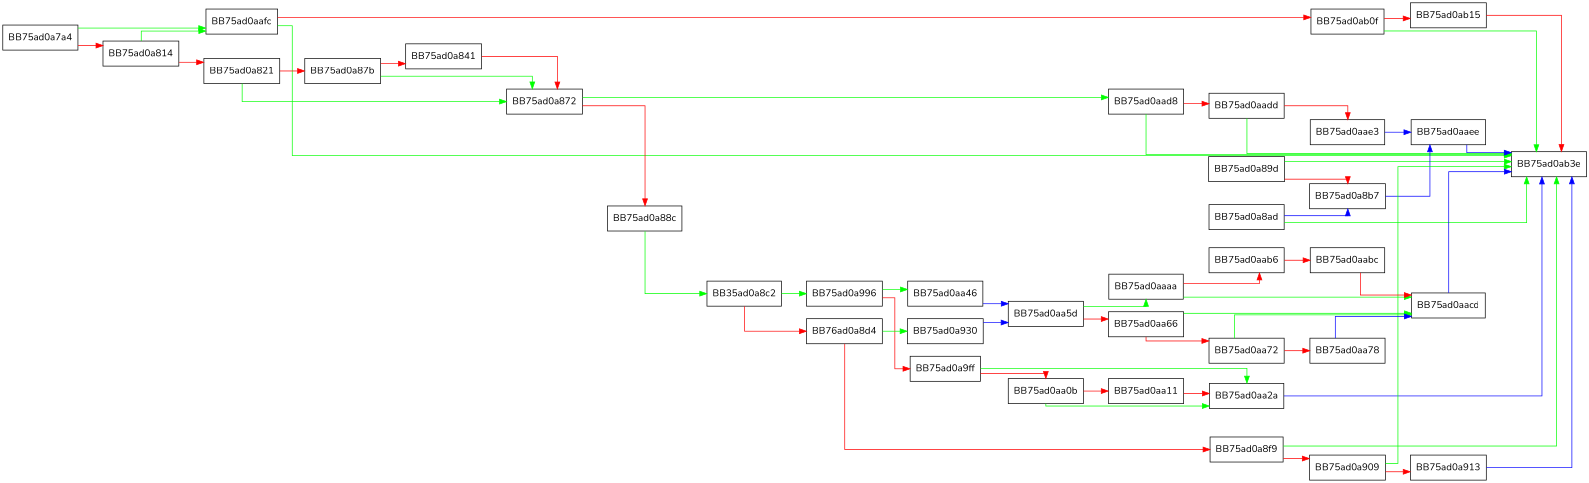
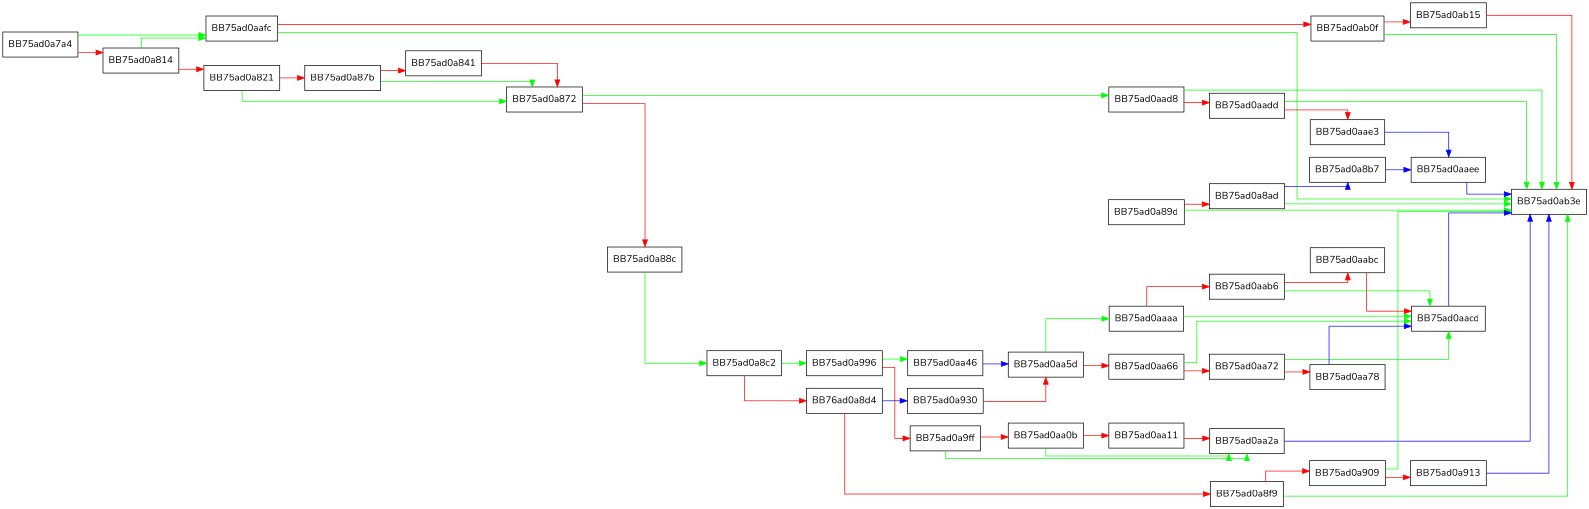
(1316, 179) -> (1193, 204)
none -> (1361, 291)
(744, 294) -> (744, 363)
(992, 323) -> (1023, 401)
(890, 331) -> (890, 401)
